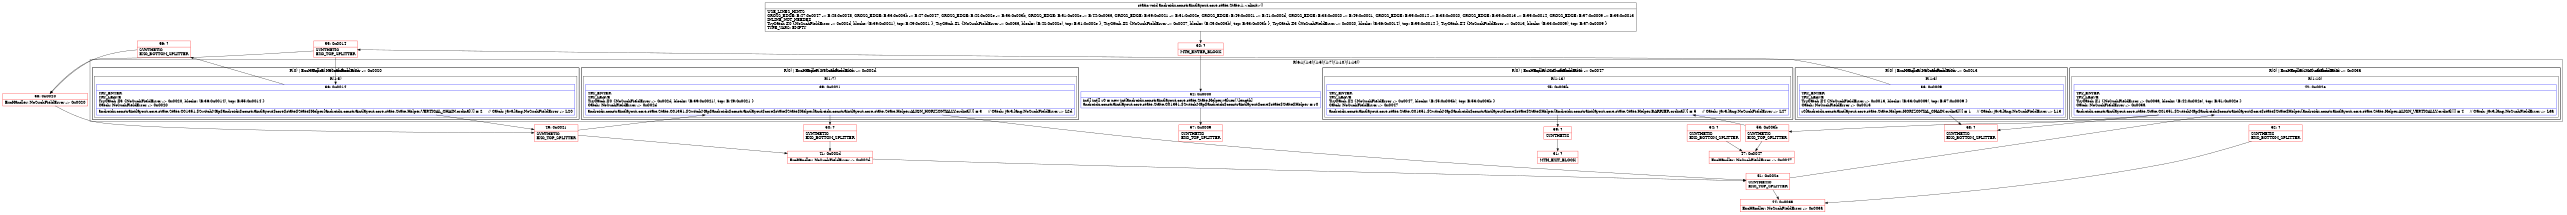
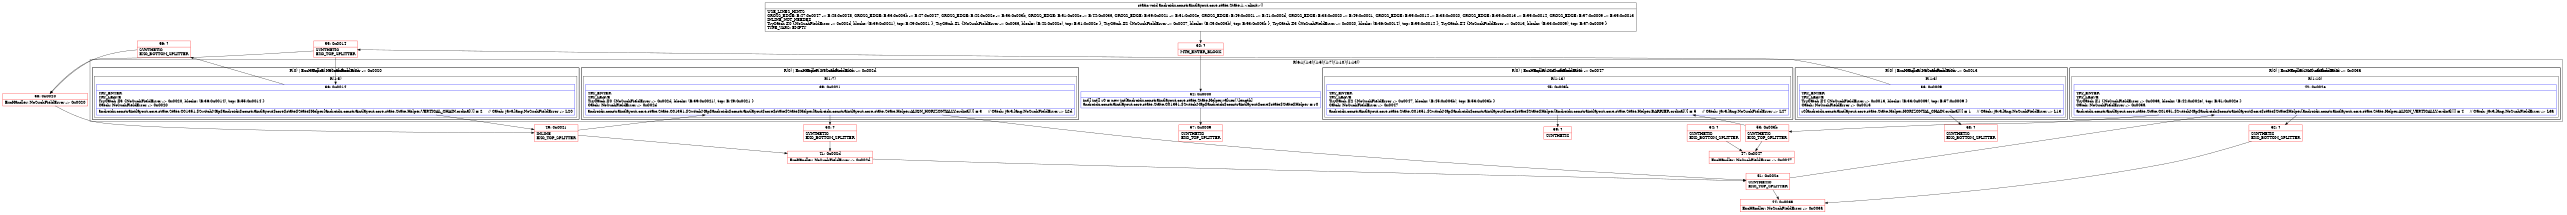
(2071, 123) -> (2292, 119)
(548, 134) -> (544, 134)
(1558, 157) -> none
